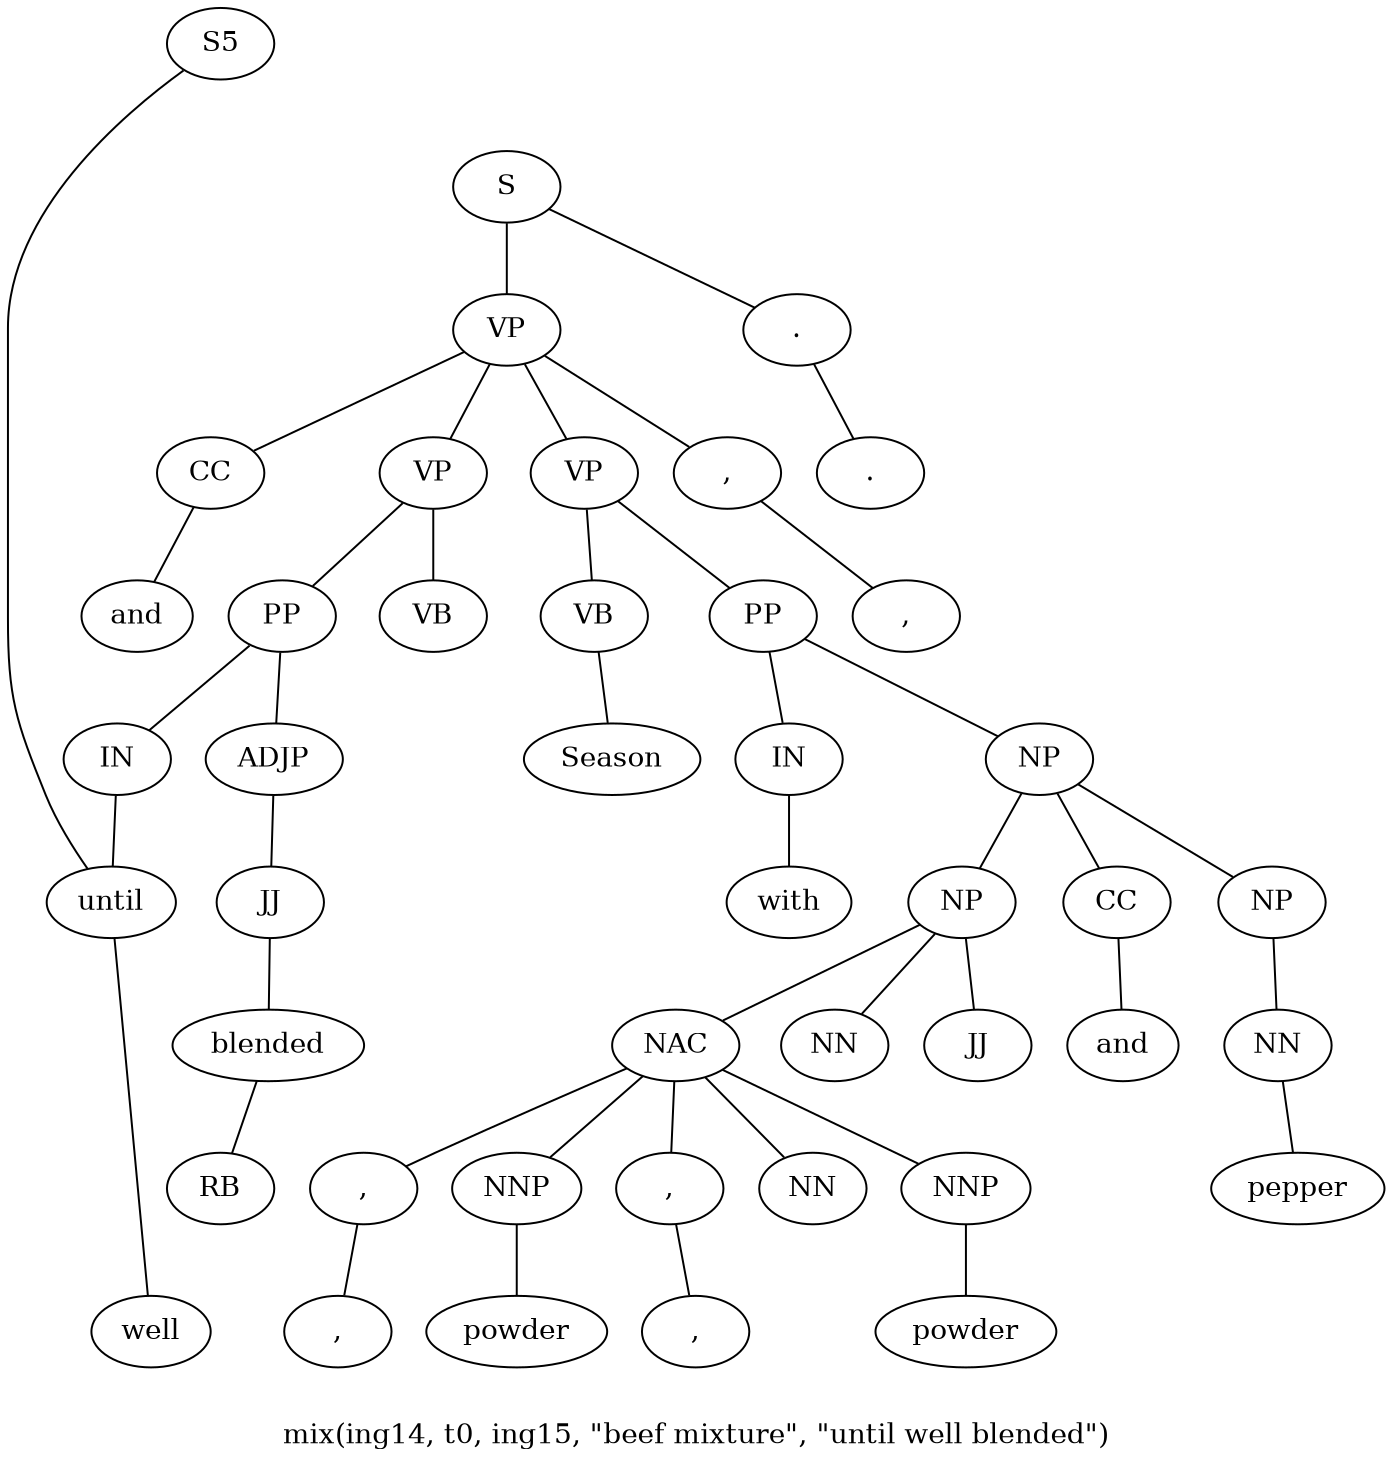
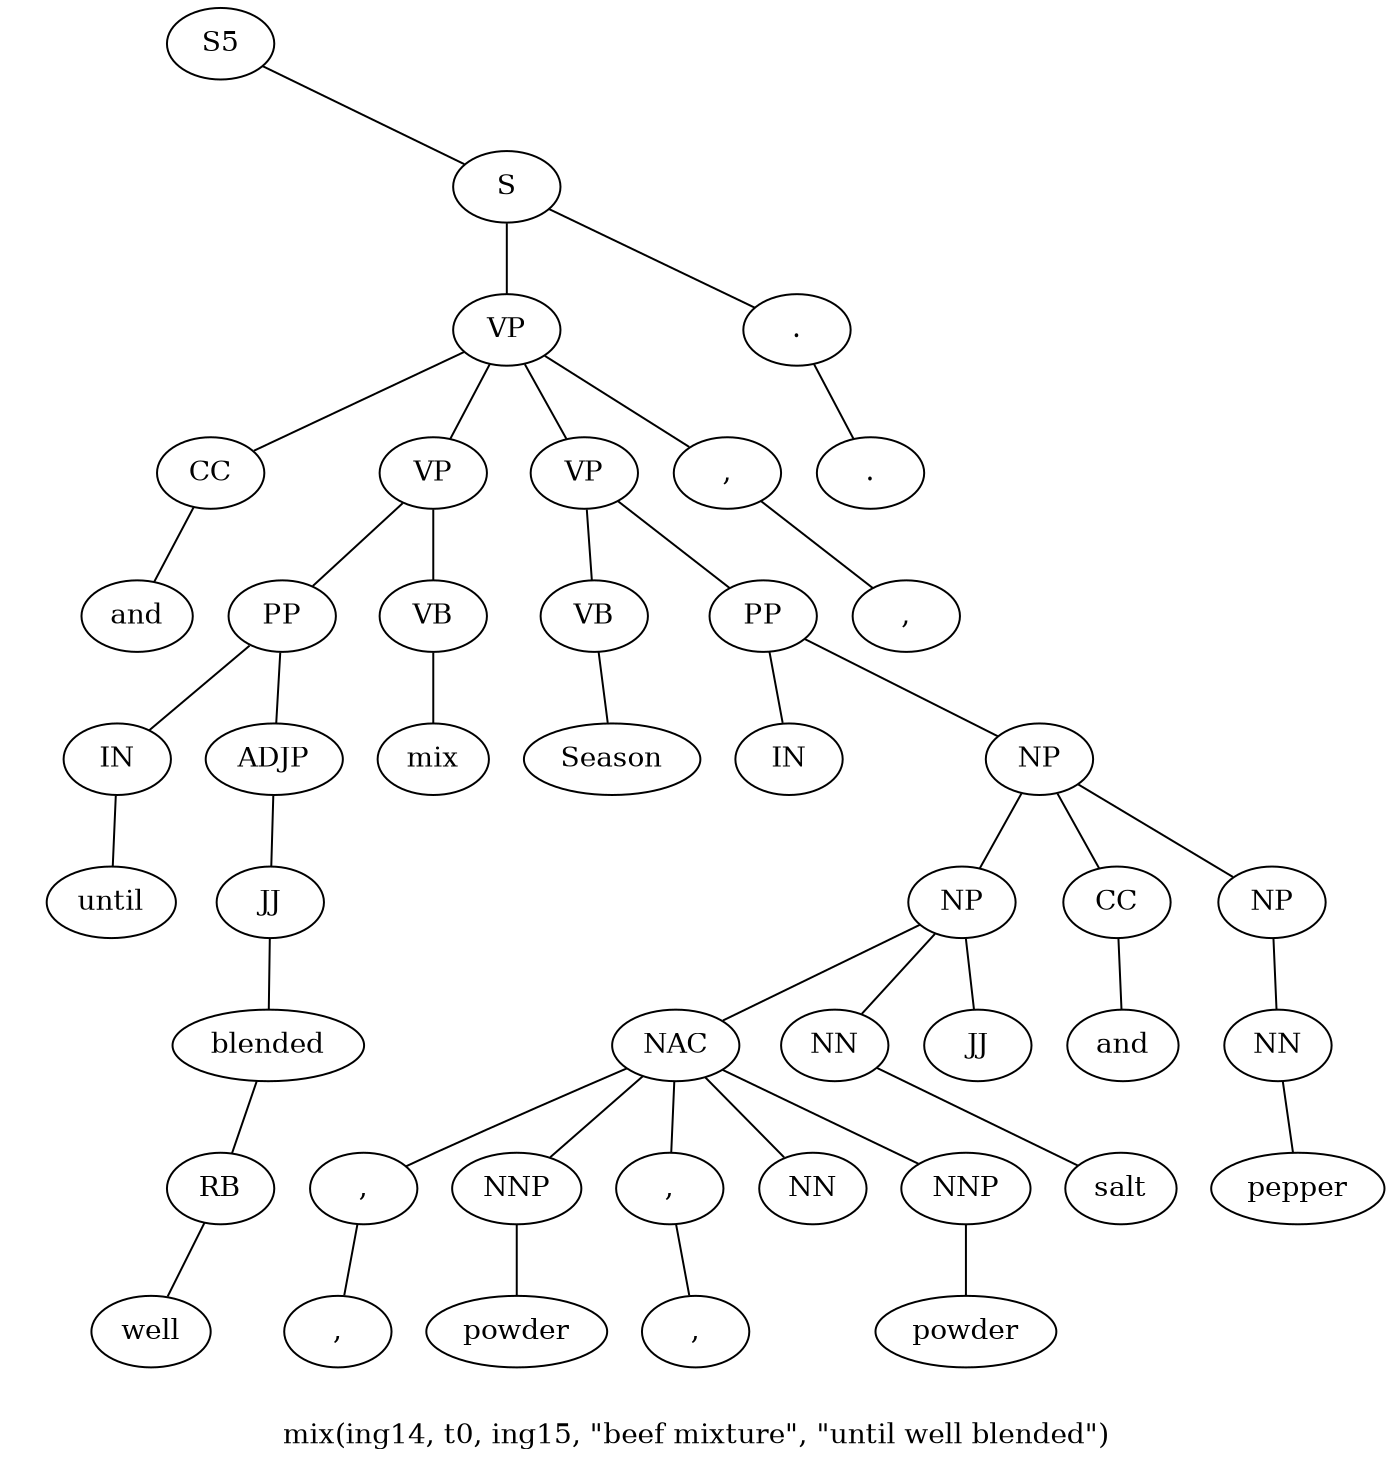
(8, 446) -> (364, 115)
none -> (433, 759)
(789, 902) -> none
(131, 1117) -> (186, 1260)
none -> (1121, 1189)
